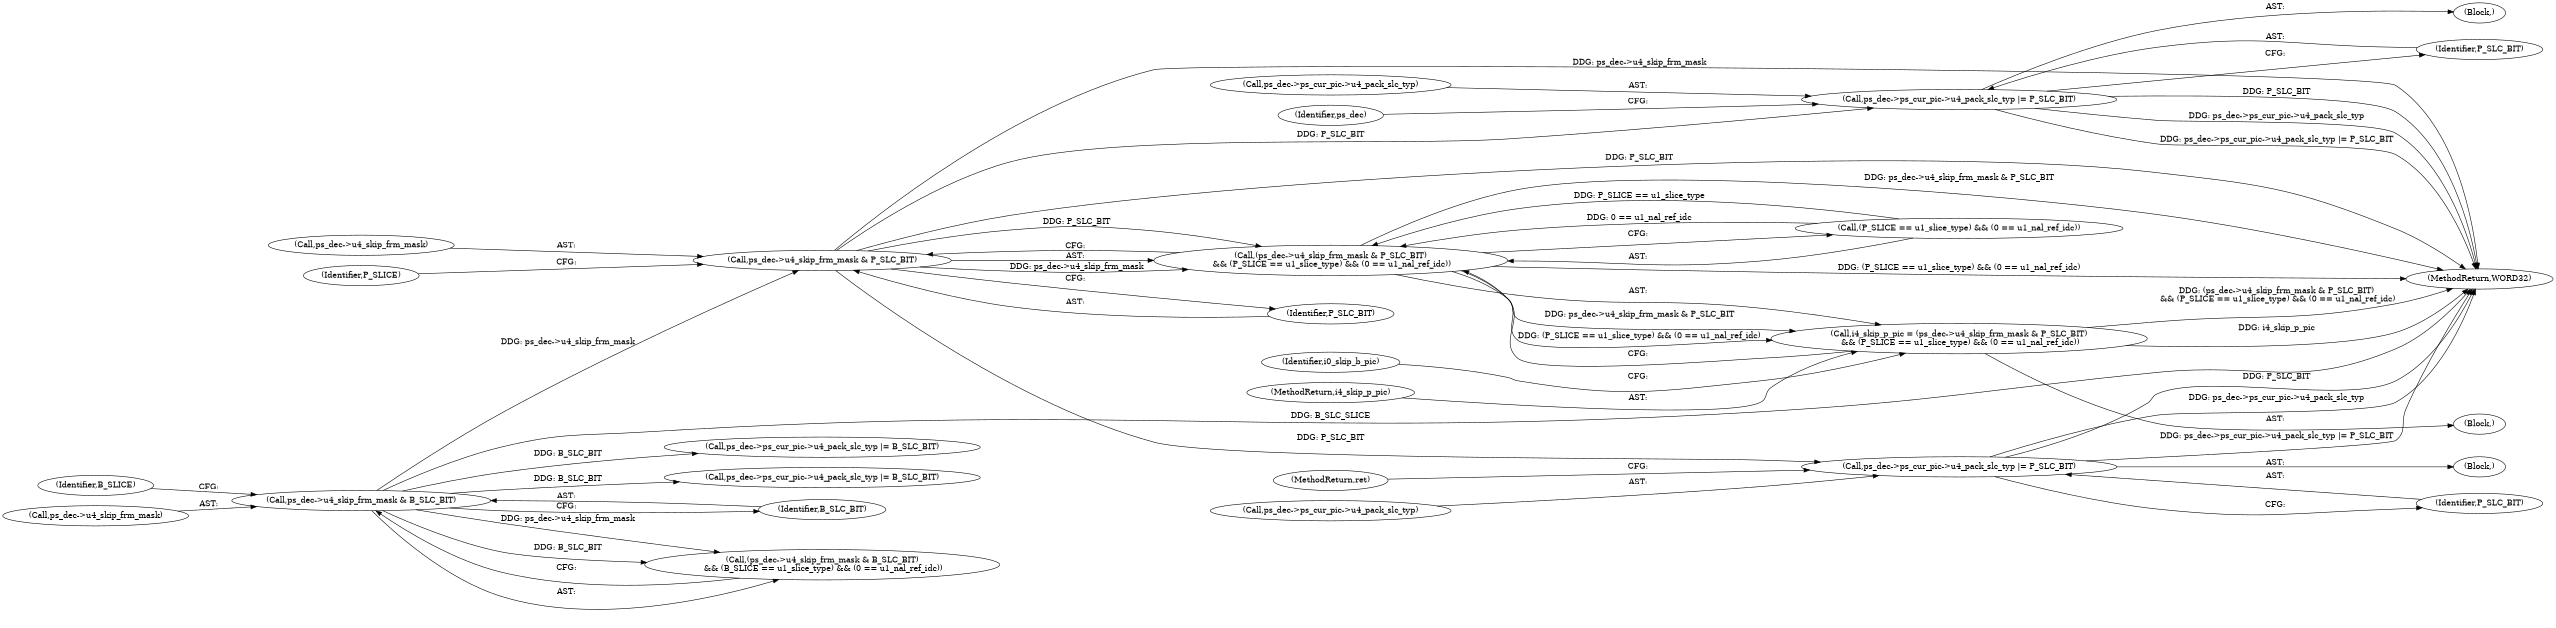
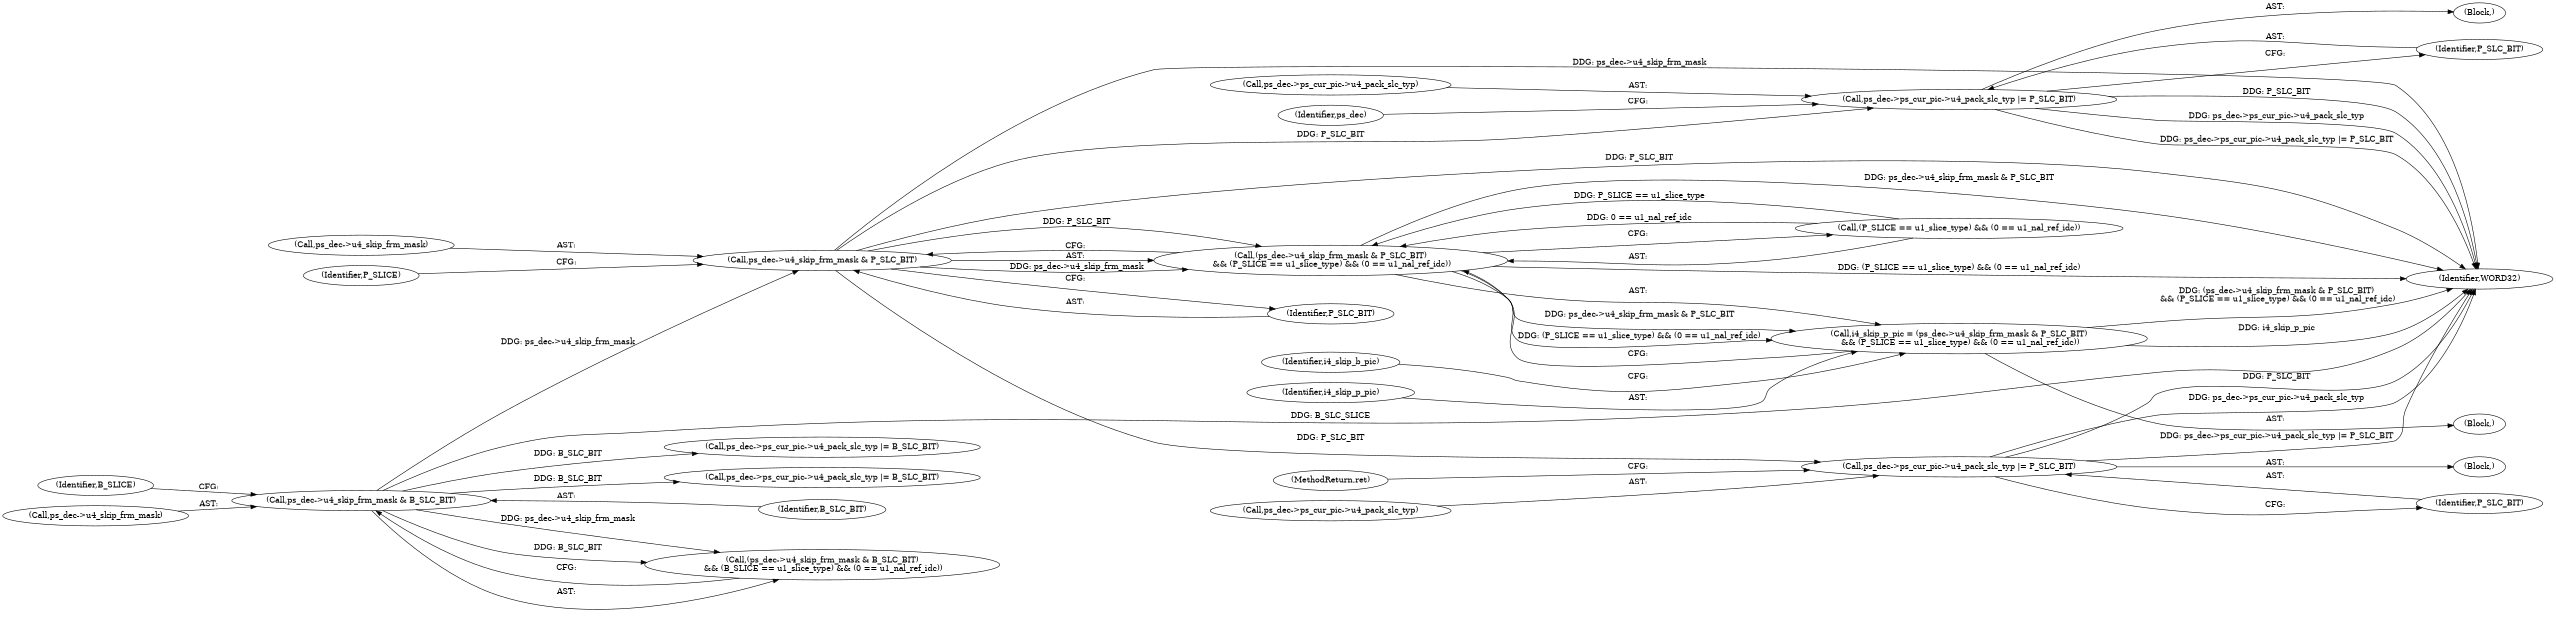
(2480, 279) -> (2480, 279)
(1331, 362) -> (1331, 362)
(1331, 393) -> (1331, 393)
(602, 513) -> none
